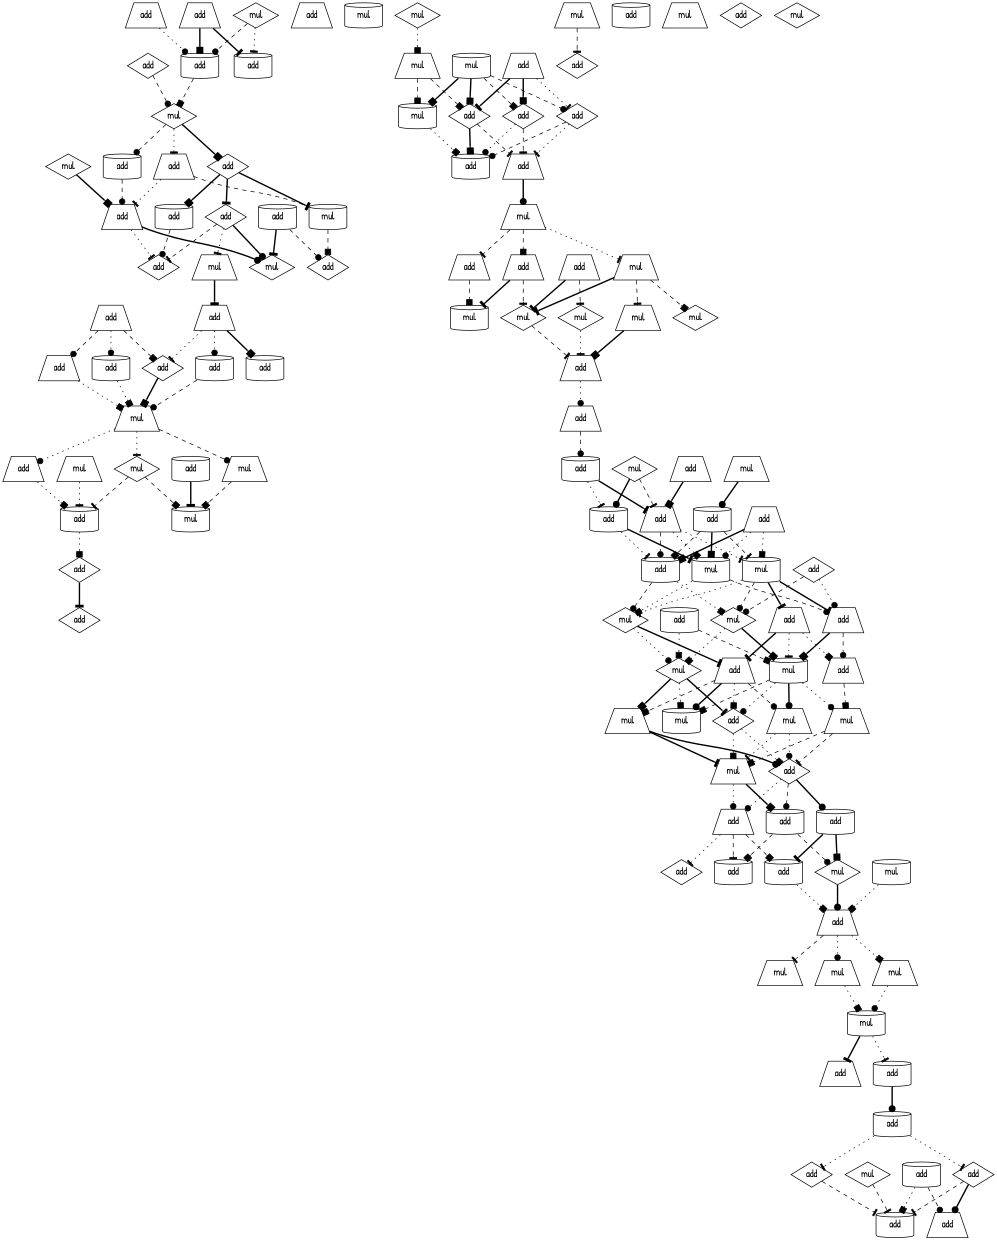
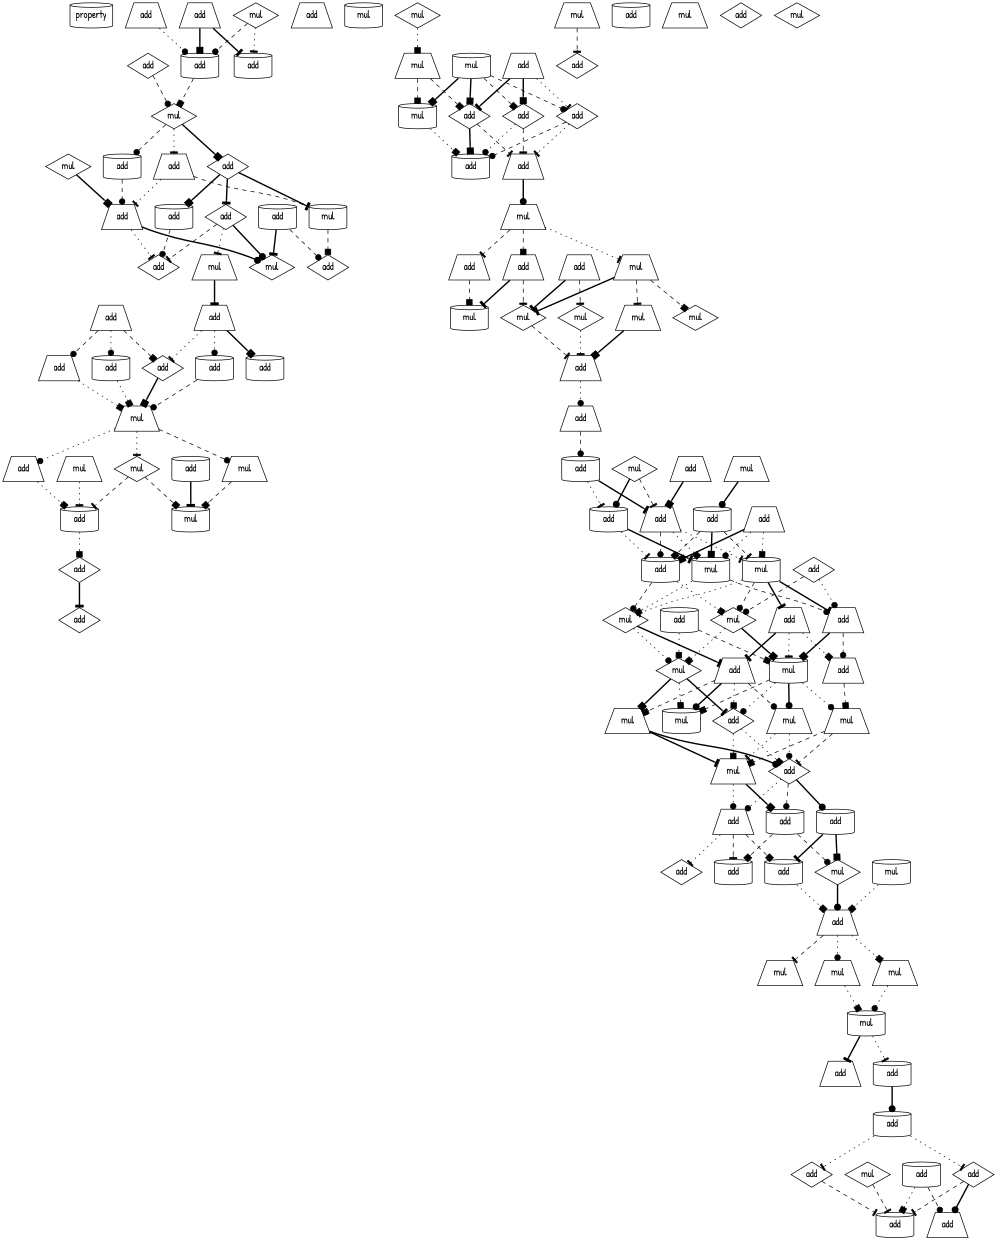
none -> (91, 15)
